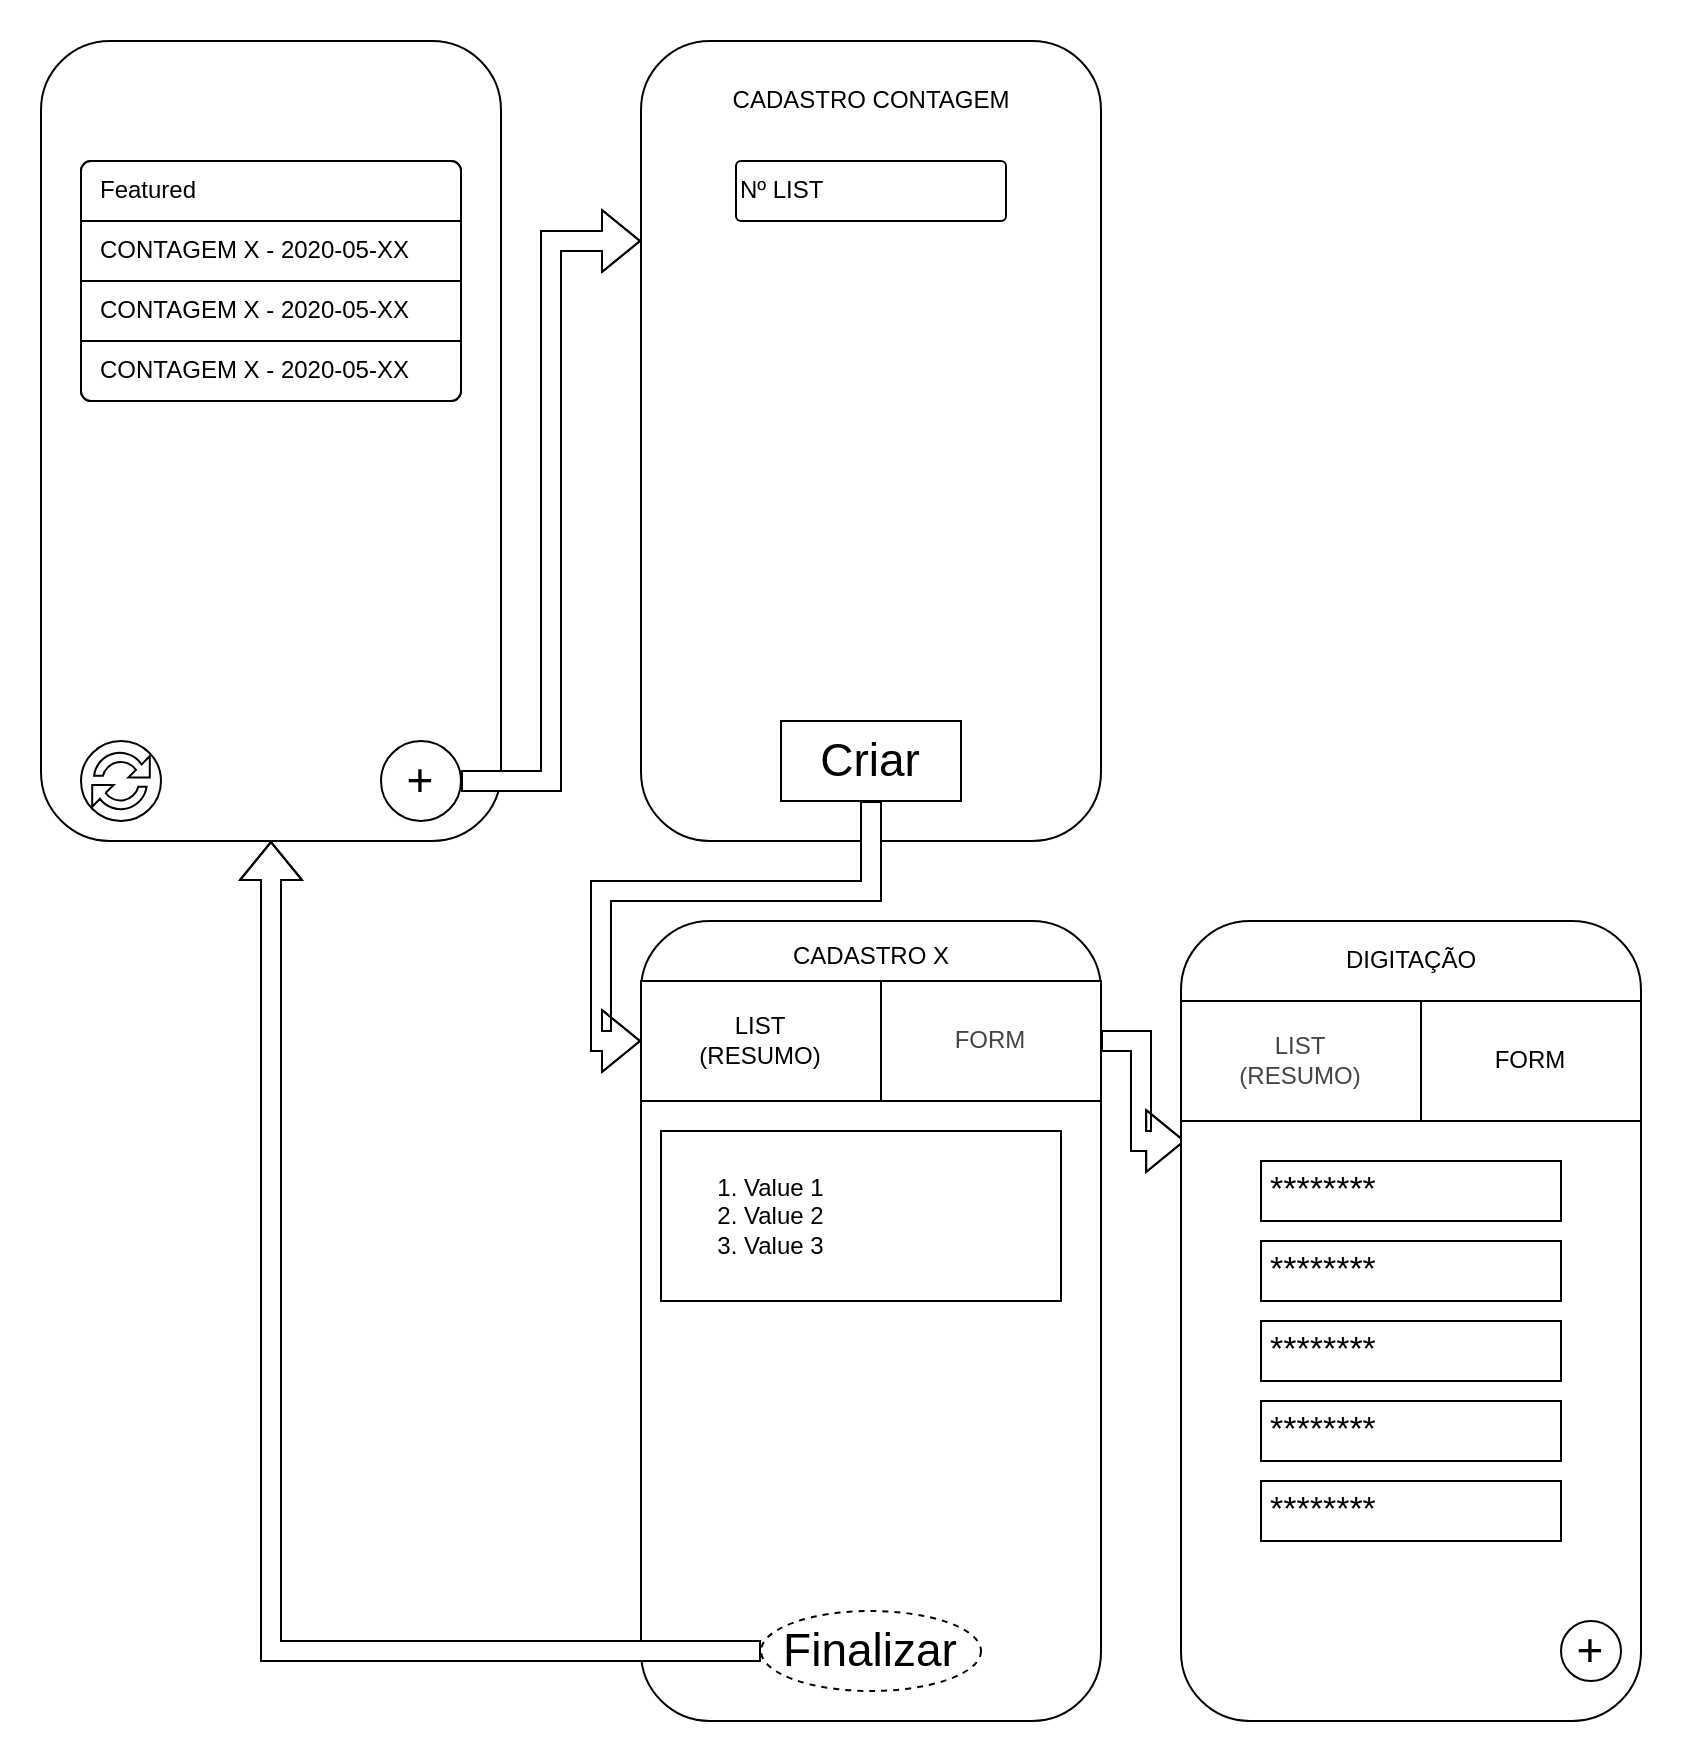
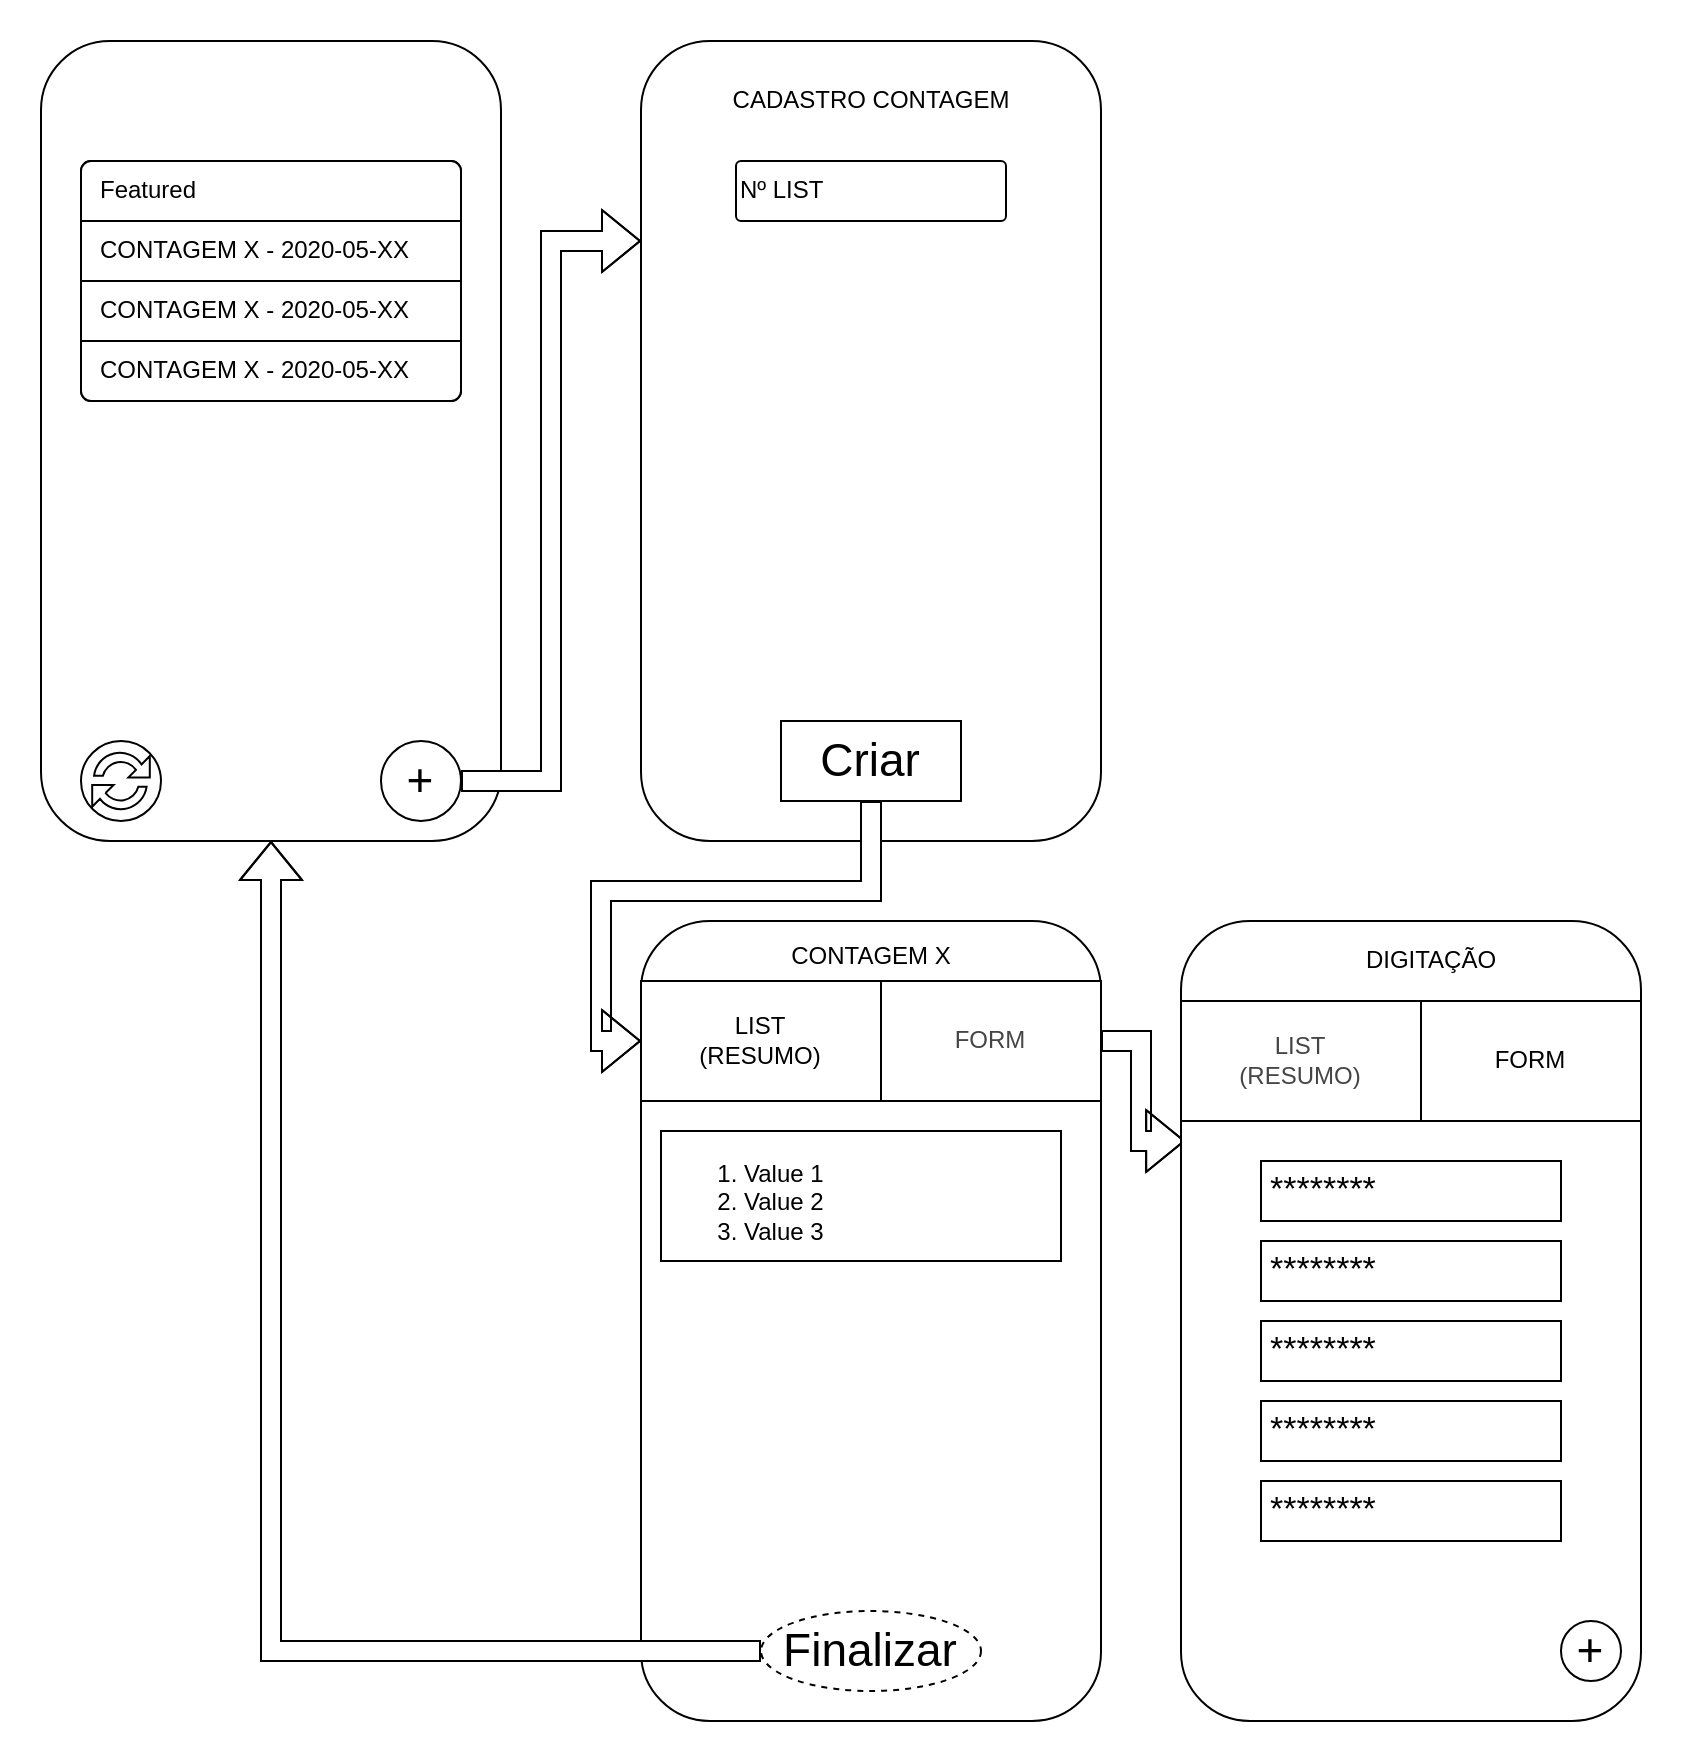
(872, 957) -> (872, 957)
(1411, 961) -> (1431, 961)
(861, 1216) -> (861, 1196)
